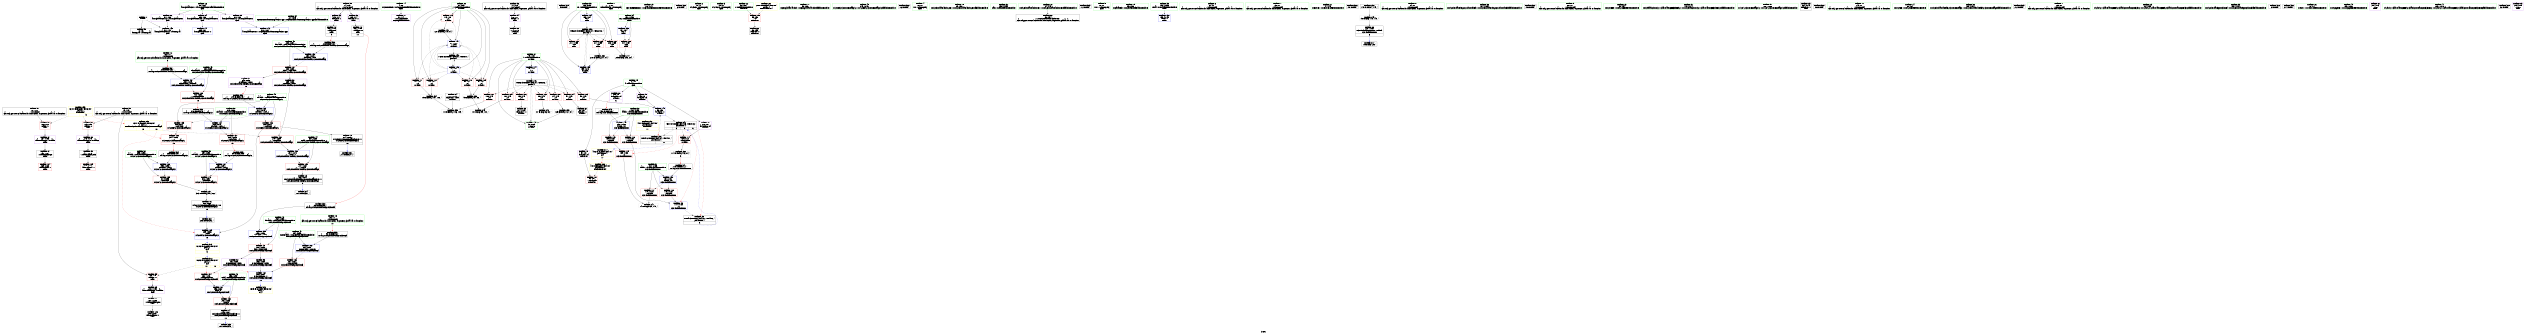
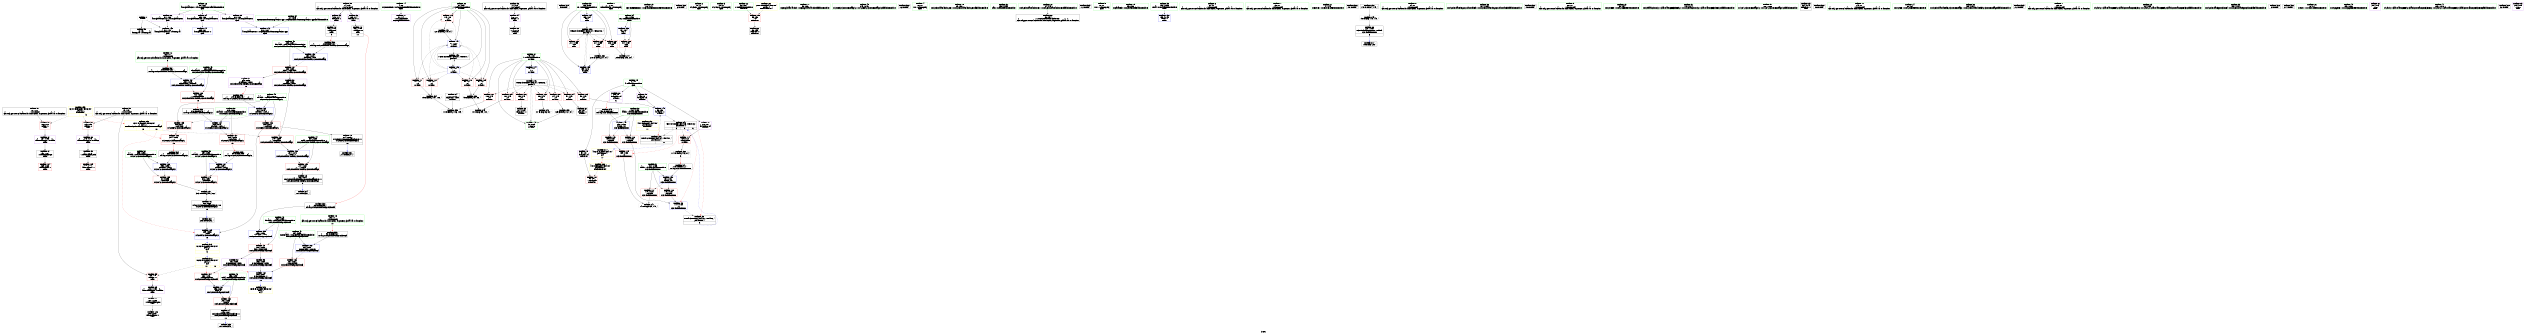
(152, 292) -> (152, 292)
